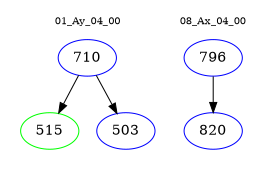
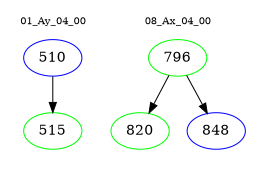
(87, 58) -> (53, 58)
(213, 58) -> (178, 58)
(126, 131) -> none
(213, 131) -> (140, 131)
none -> (216, 131)
